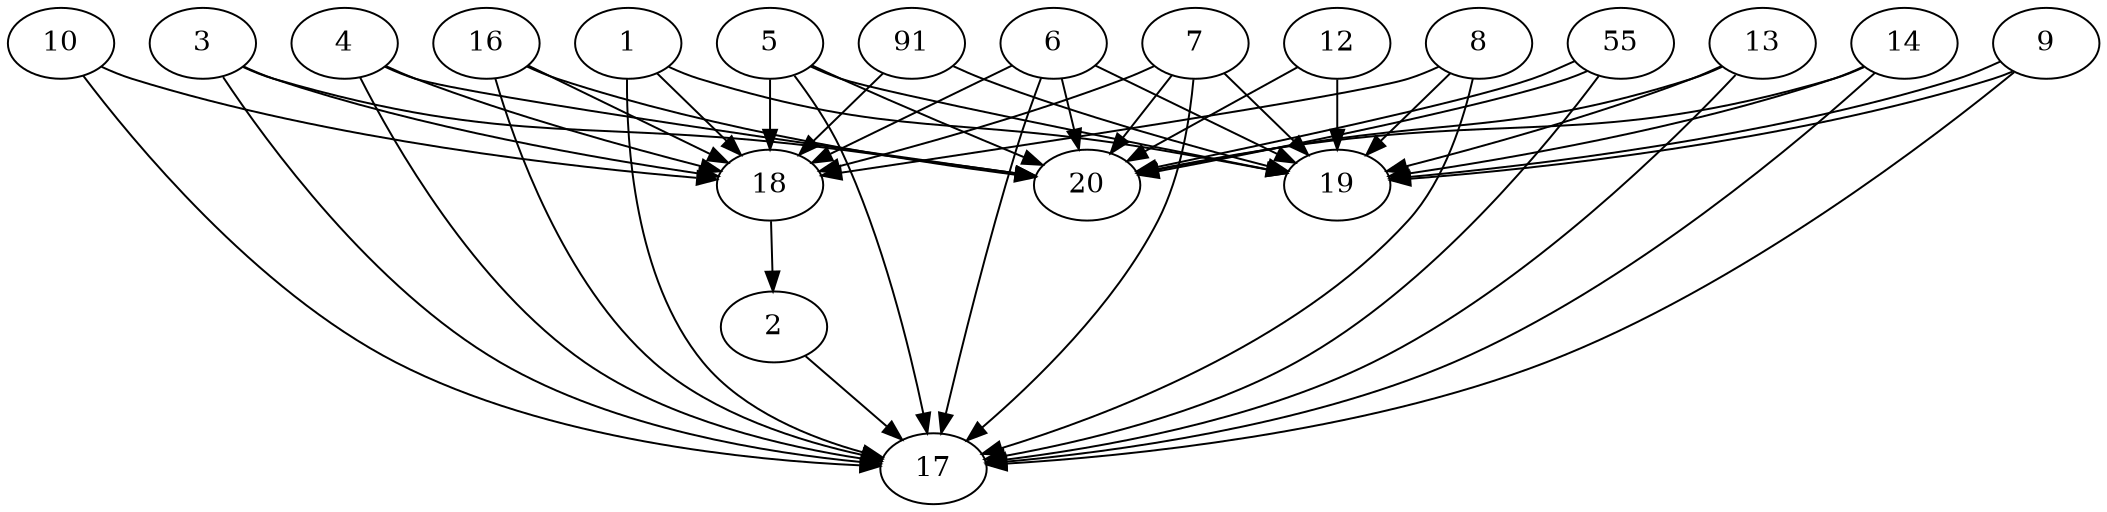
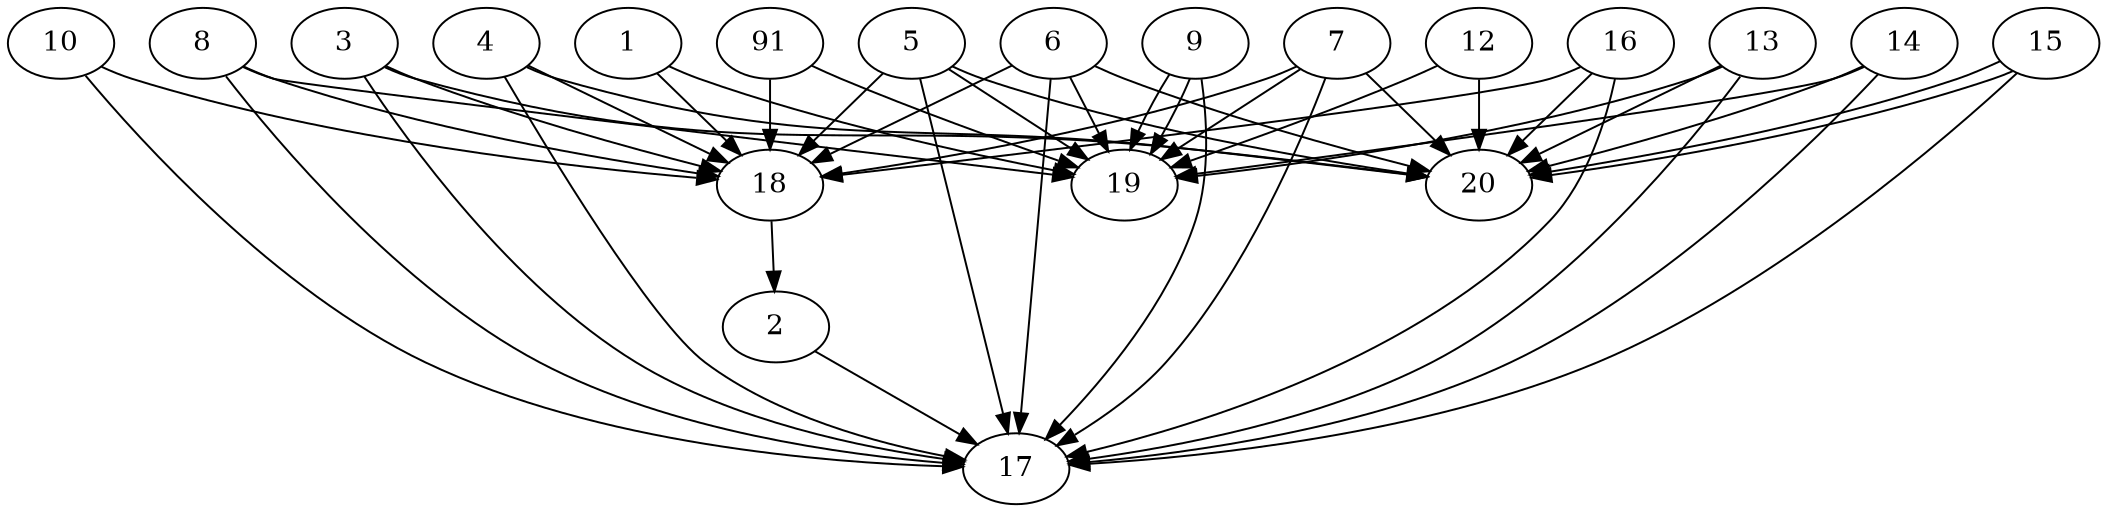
(1621, 43) -> (2046, 43)
(673, 315) -> none
